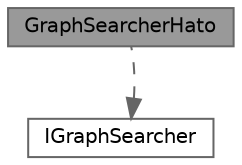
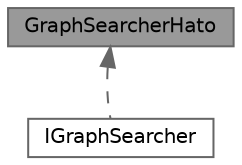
(134, 73) -> (107, 93)
